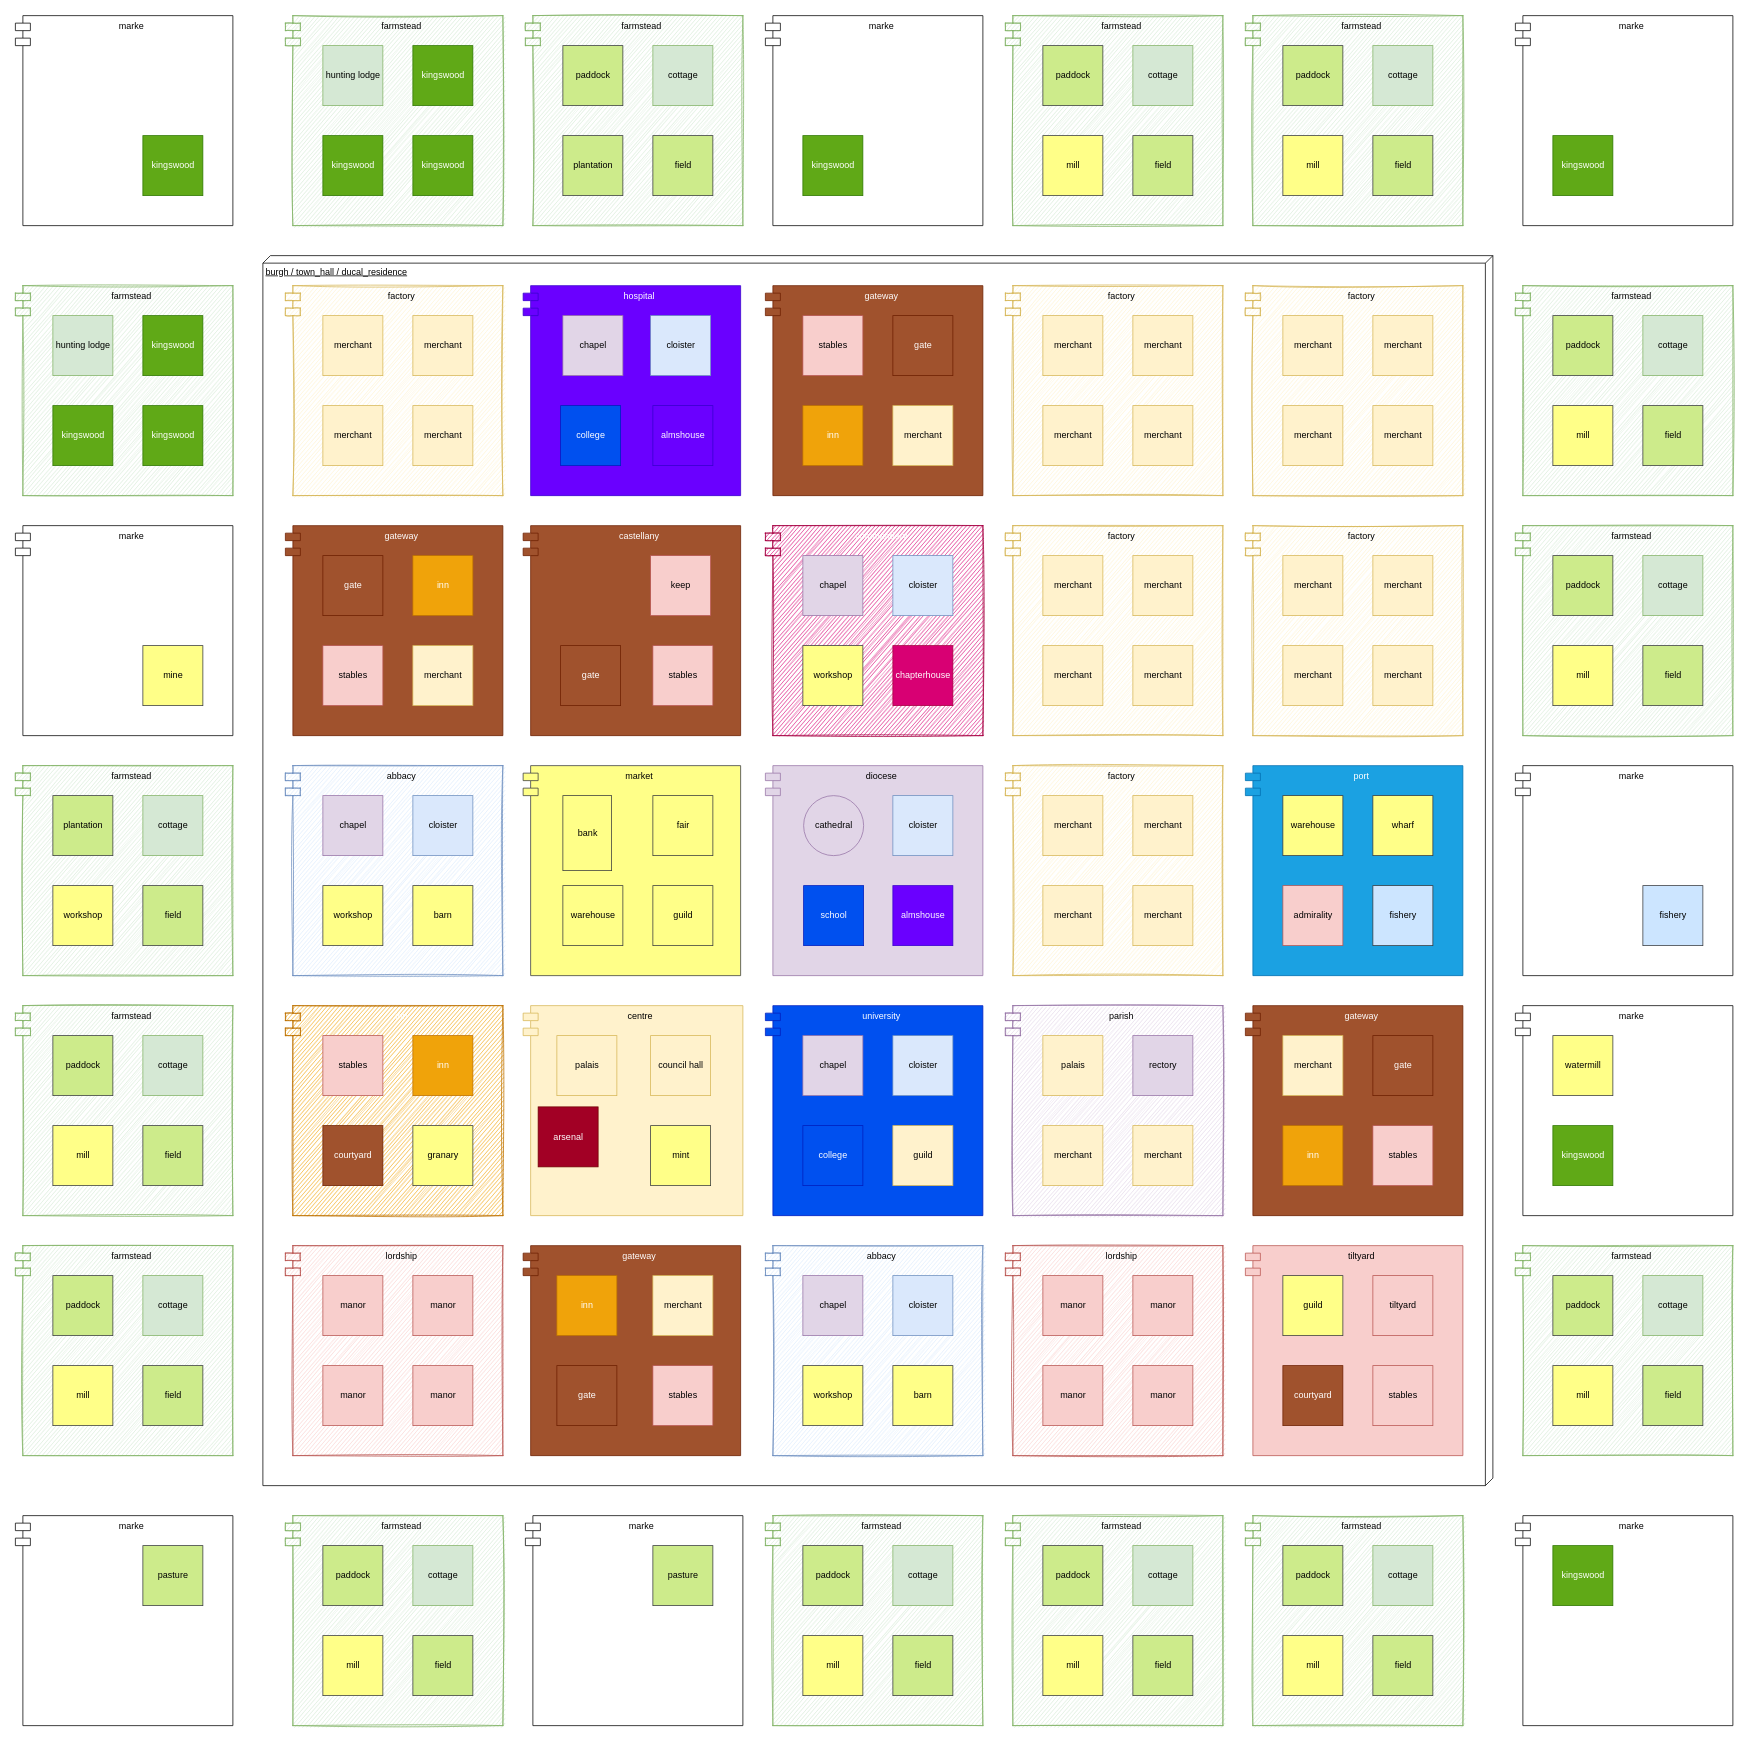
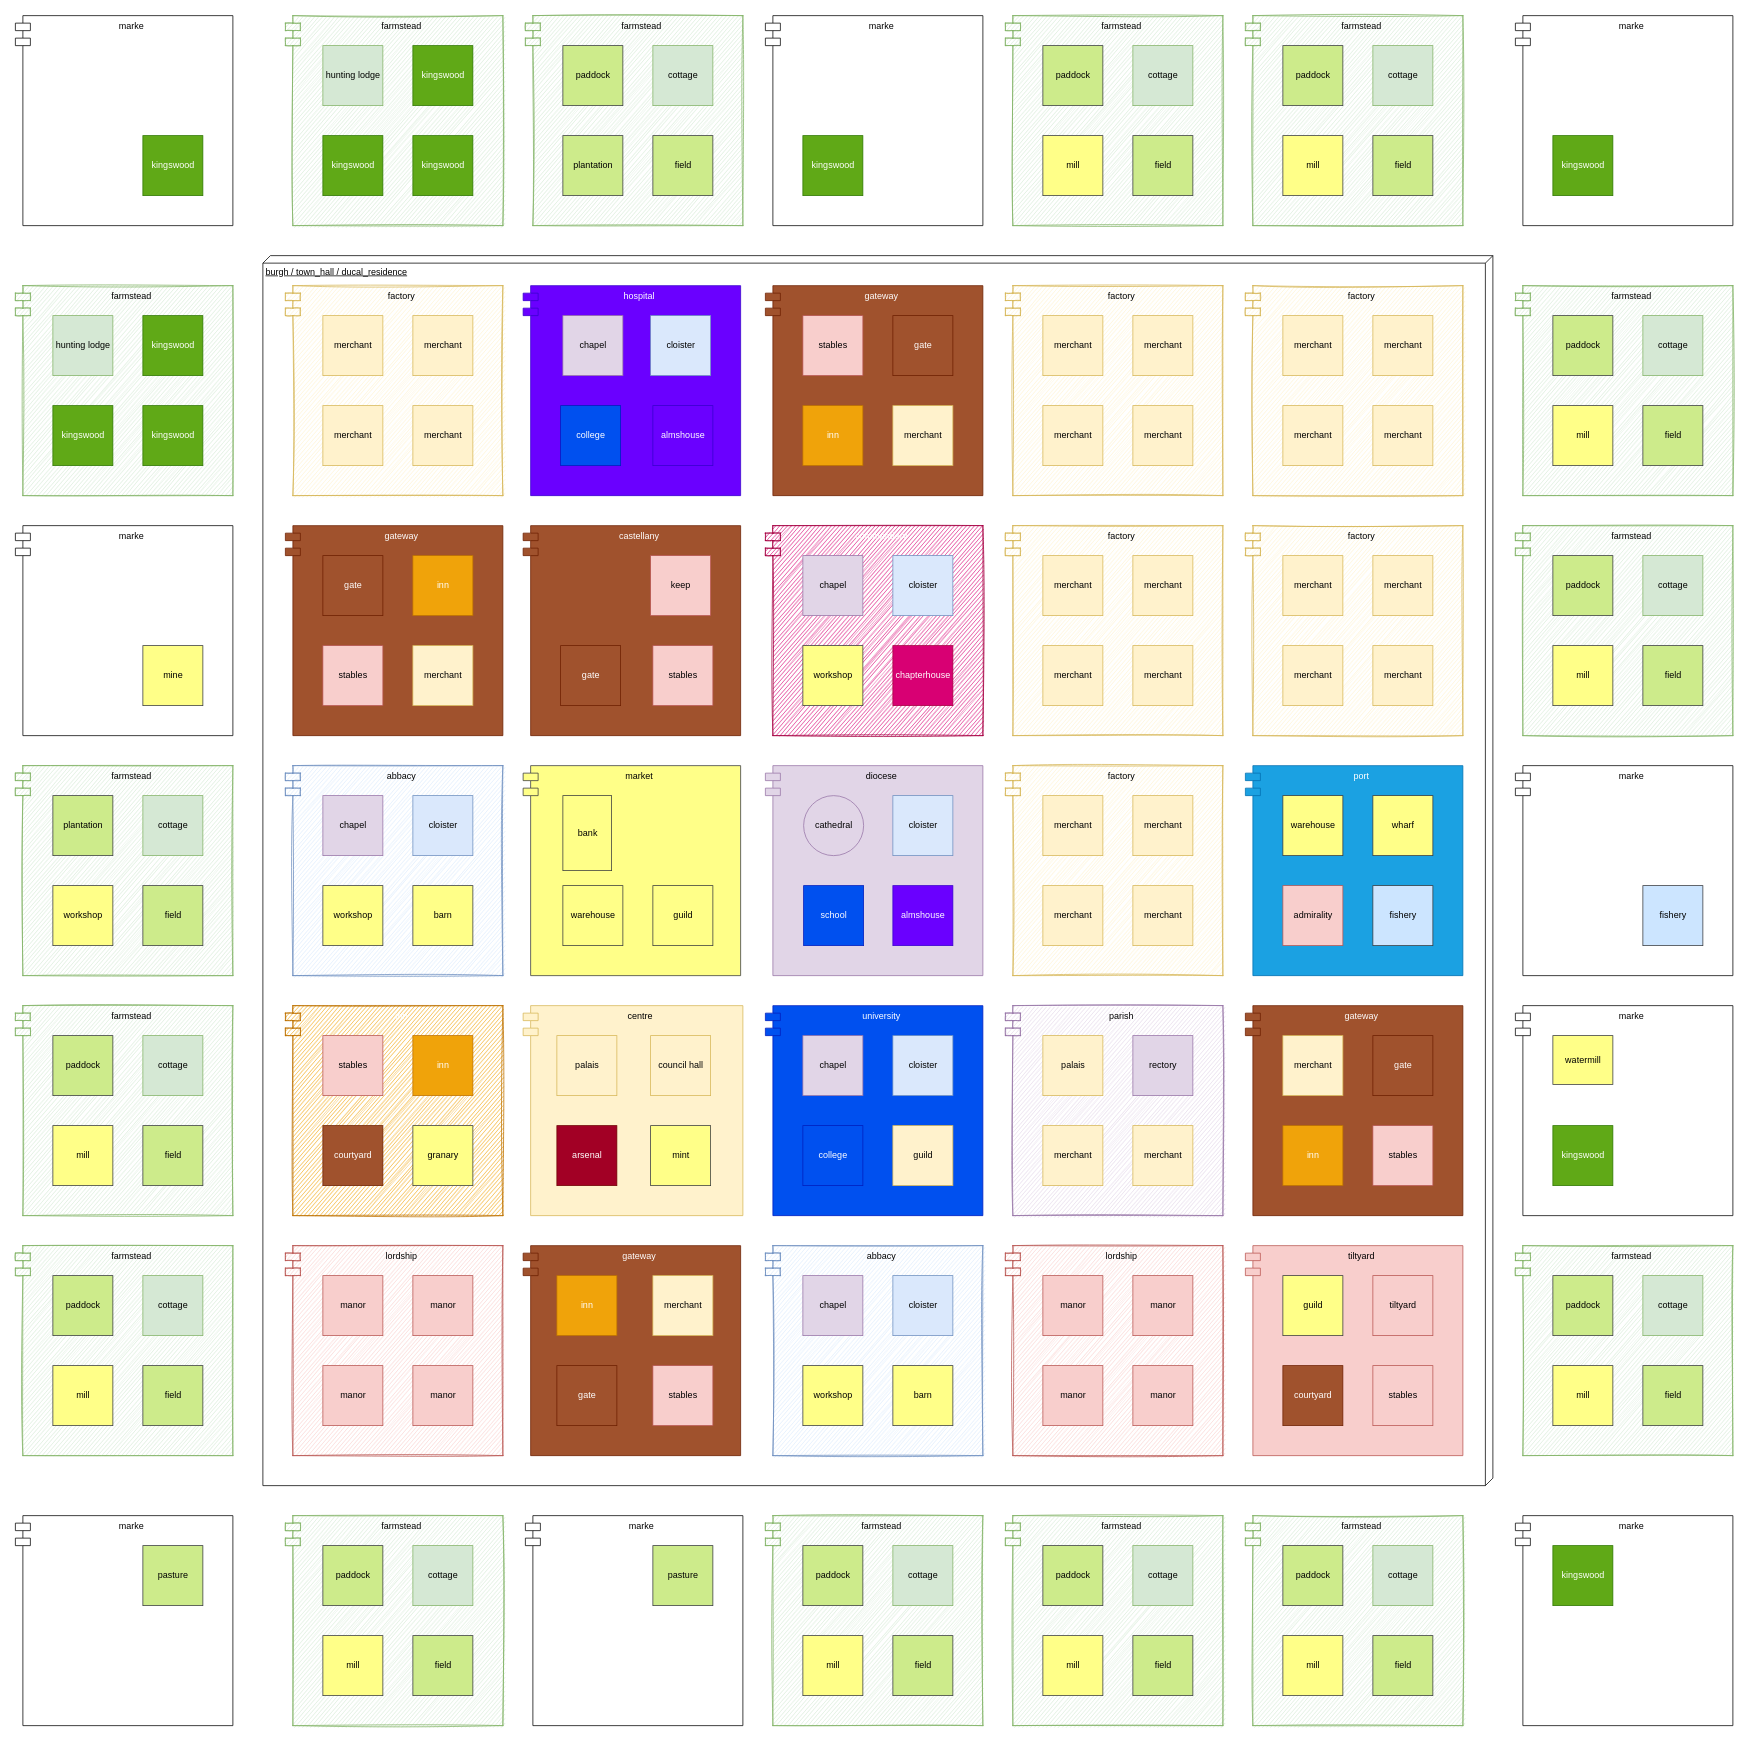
(683, 825) -> none
(1583, 1065) -> (1583, 1060)
(568, 1137) -> (587, 1155)
